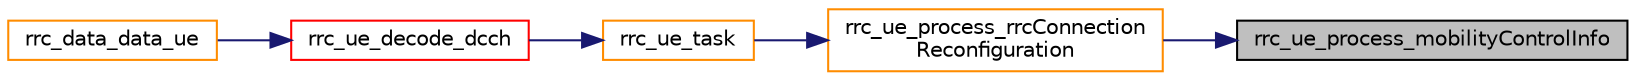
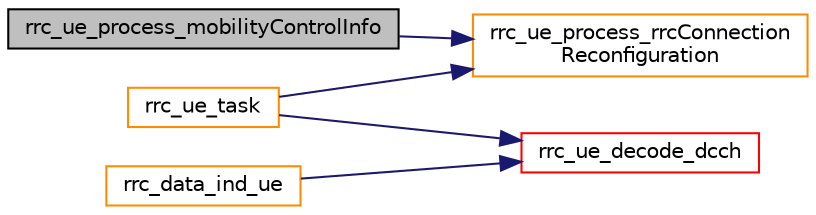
(113, 40) -> (203, 186)
(555, 40) -> (389, 127)
(1190, 40) -> (425, 37)
